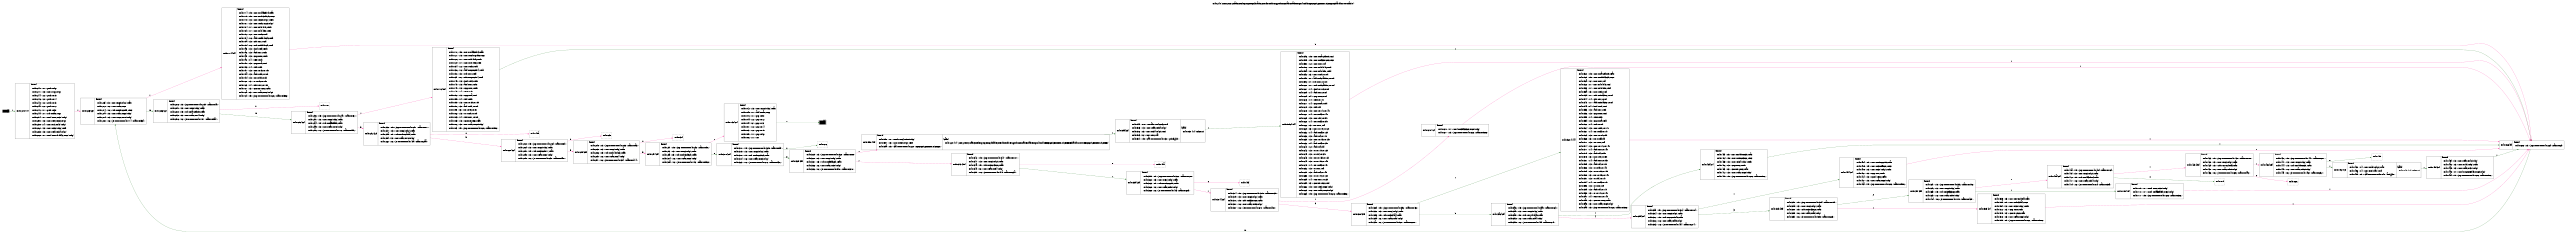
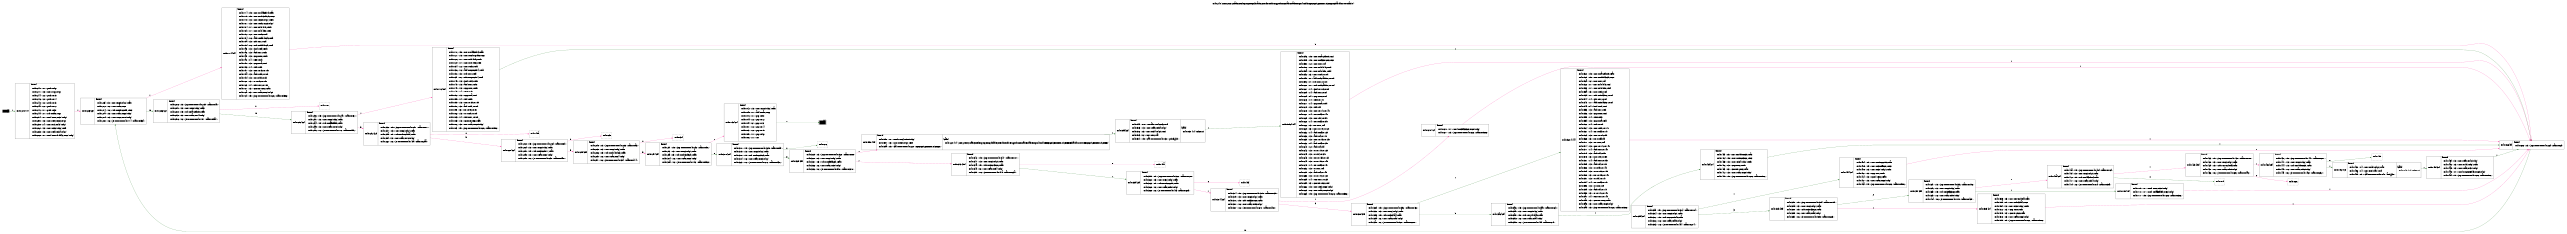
(1594, 218) -> none
